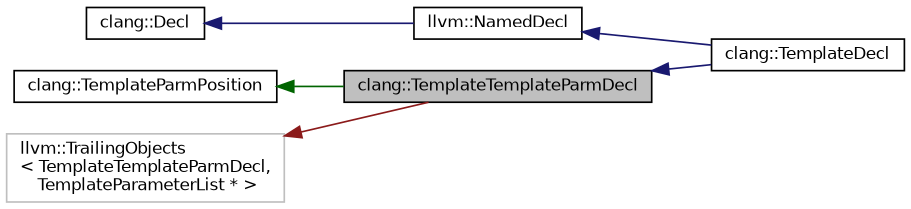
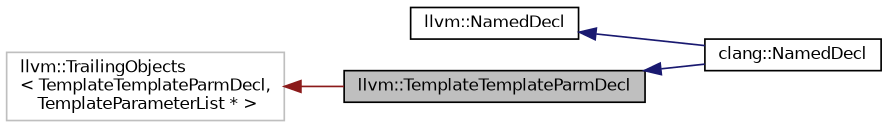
(145, 23) -> none
(808, 55) -> (793, 55)
(145, 86) -> none
(498, 86) -> (495, 86)
